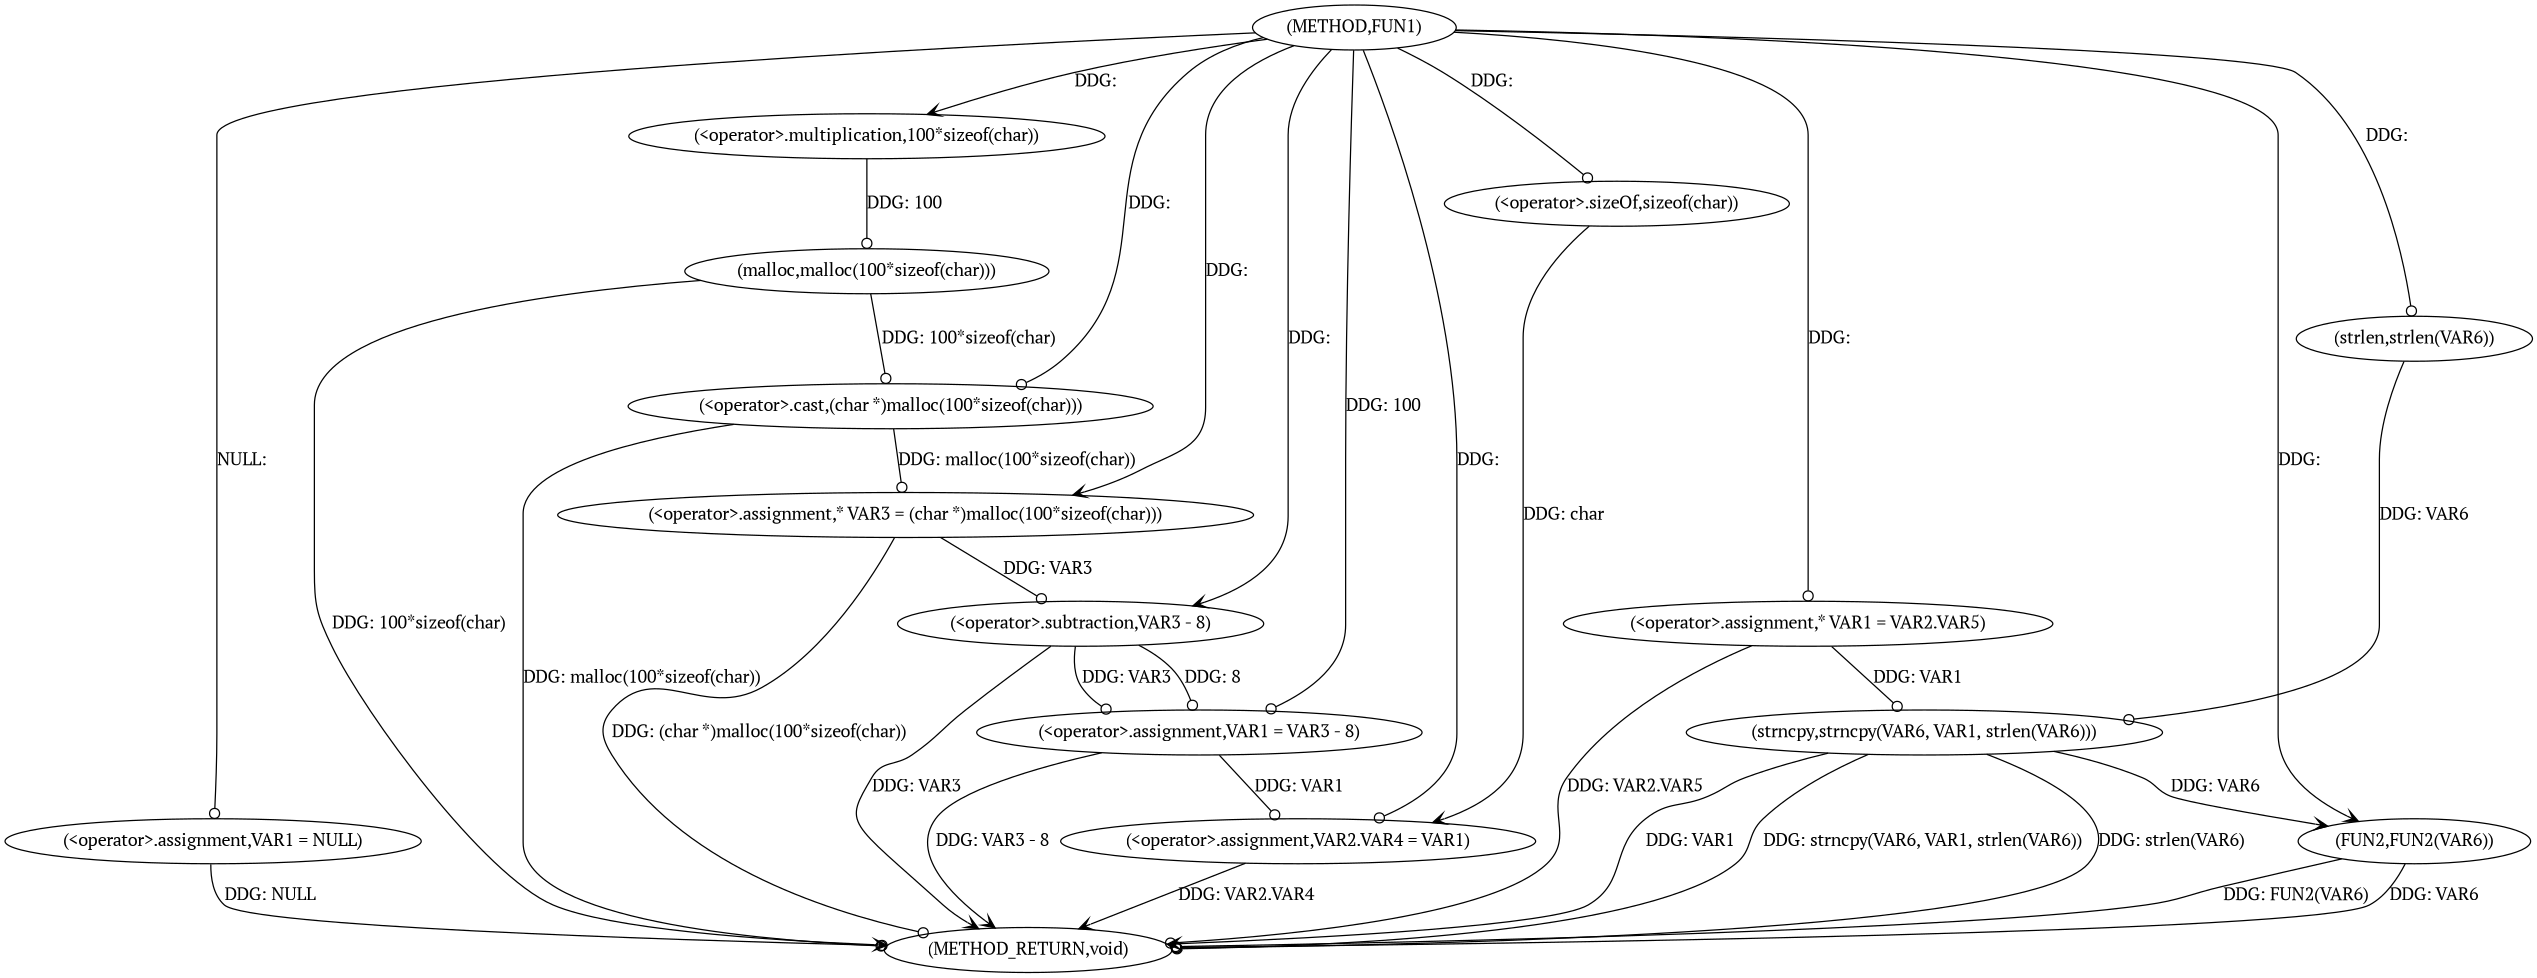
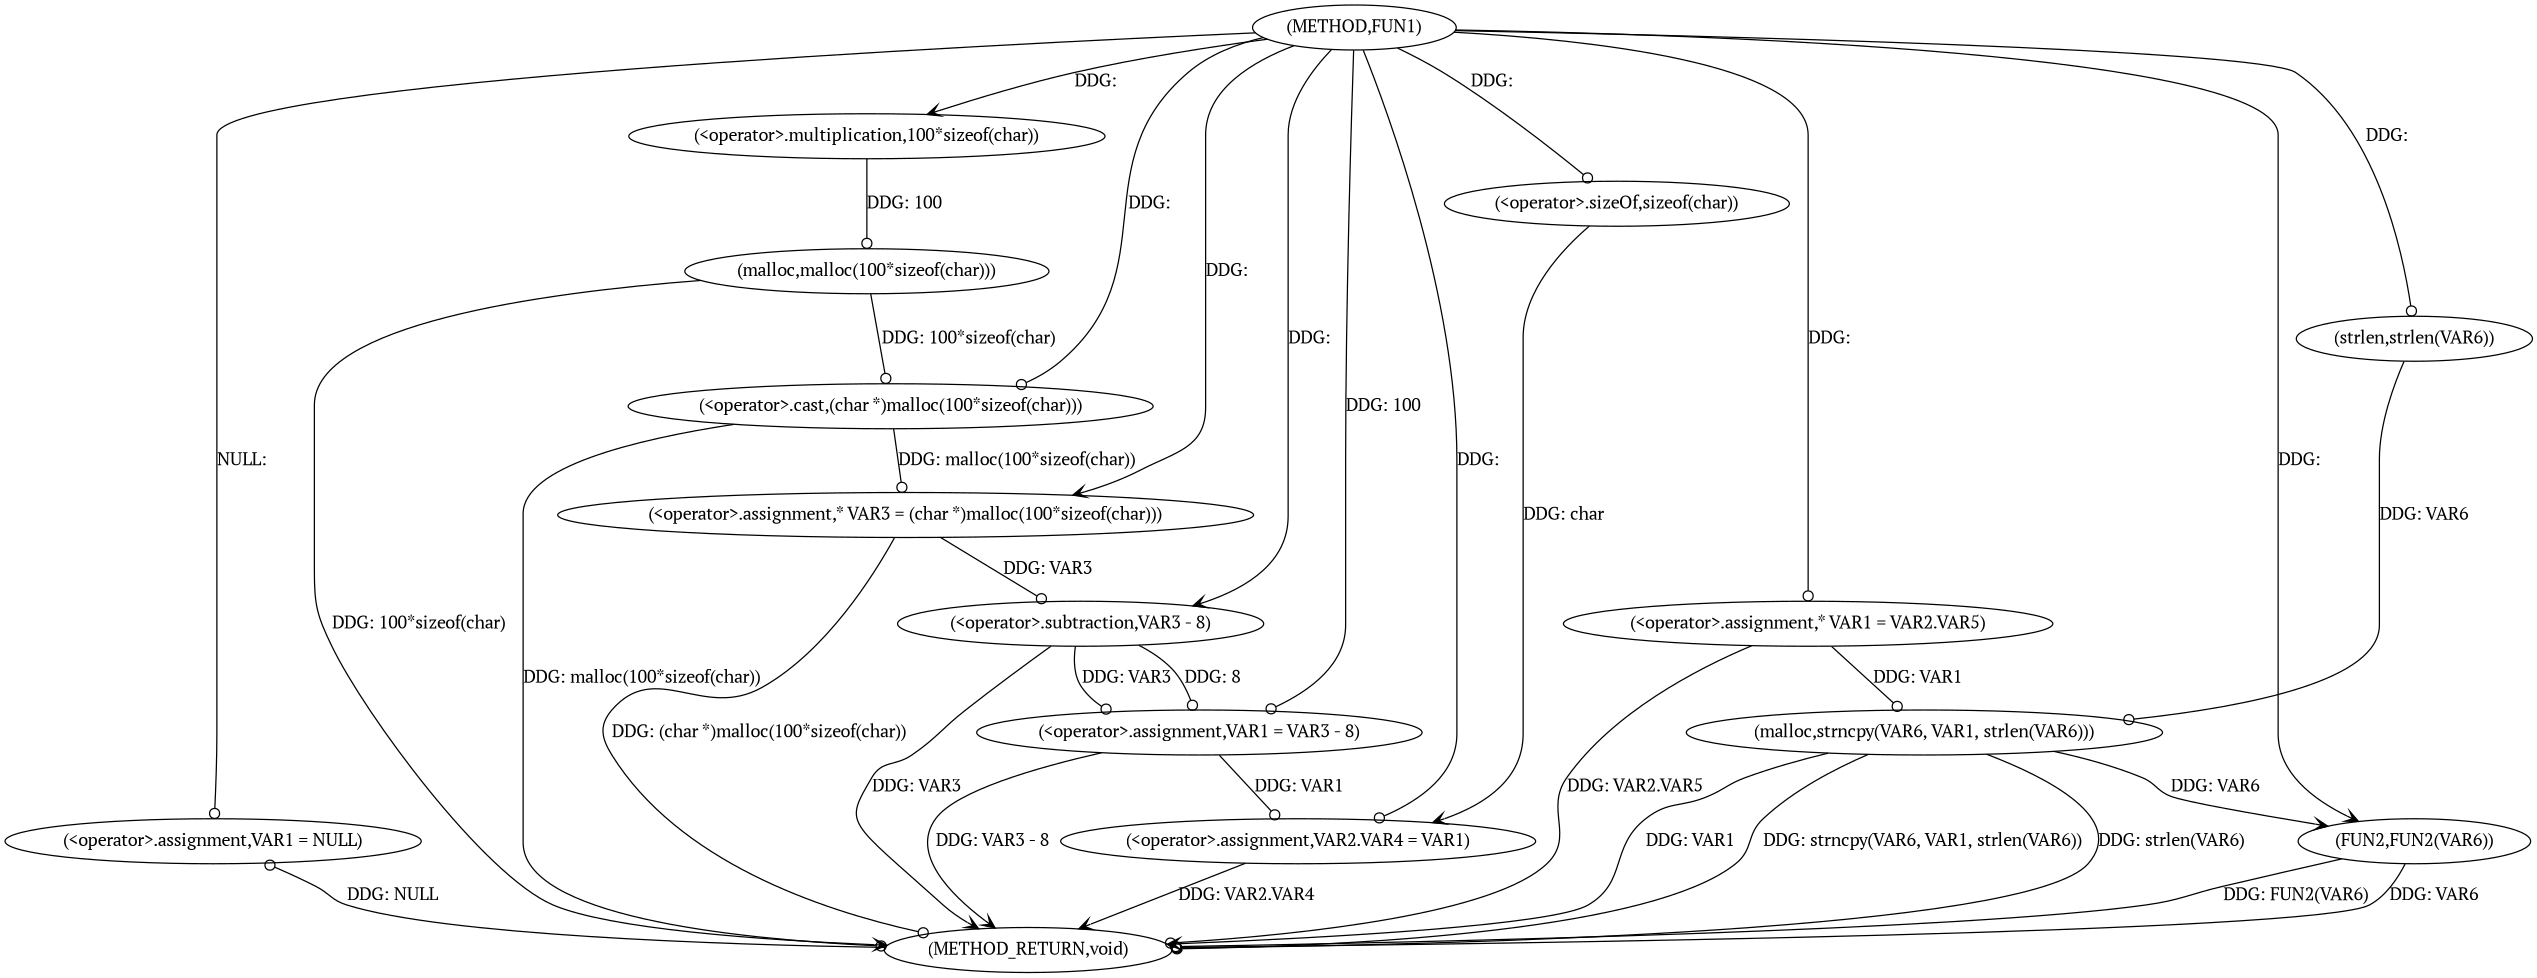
(1924, 732) -> (1924, 732)
(528, 933) -> (574, 935)
